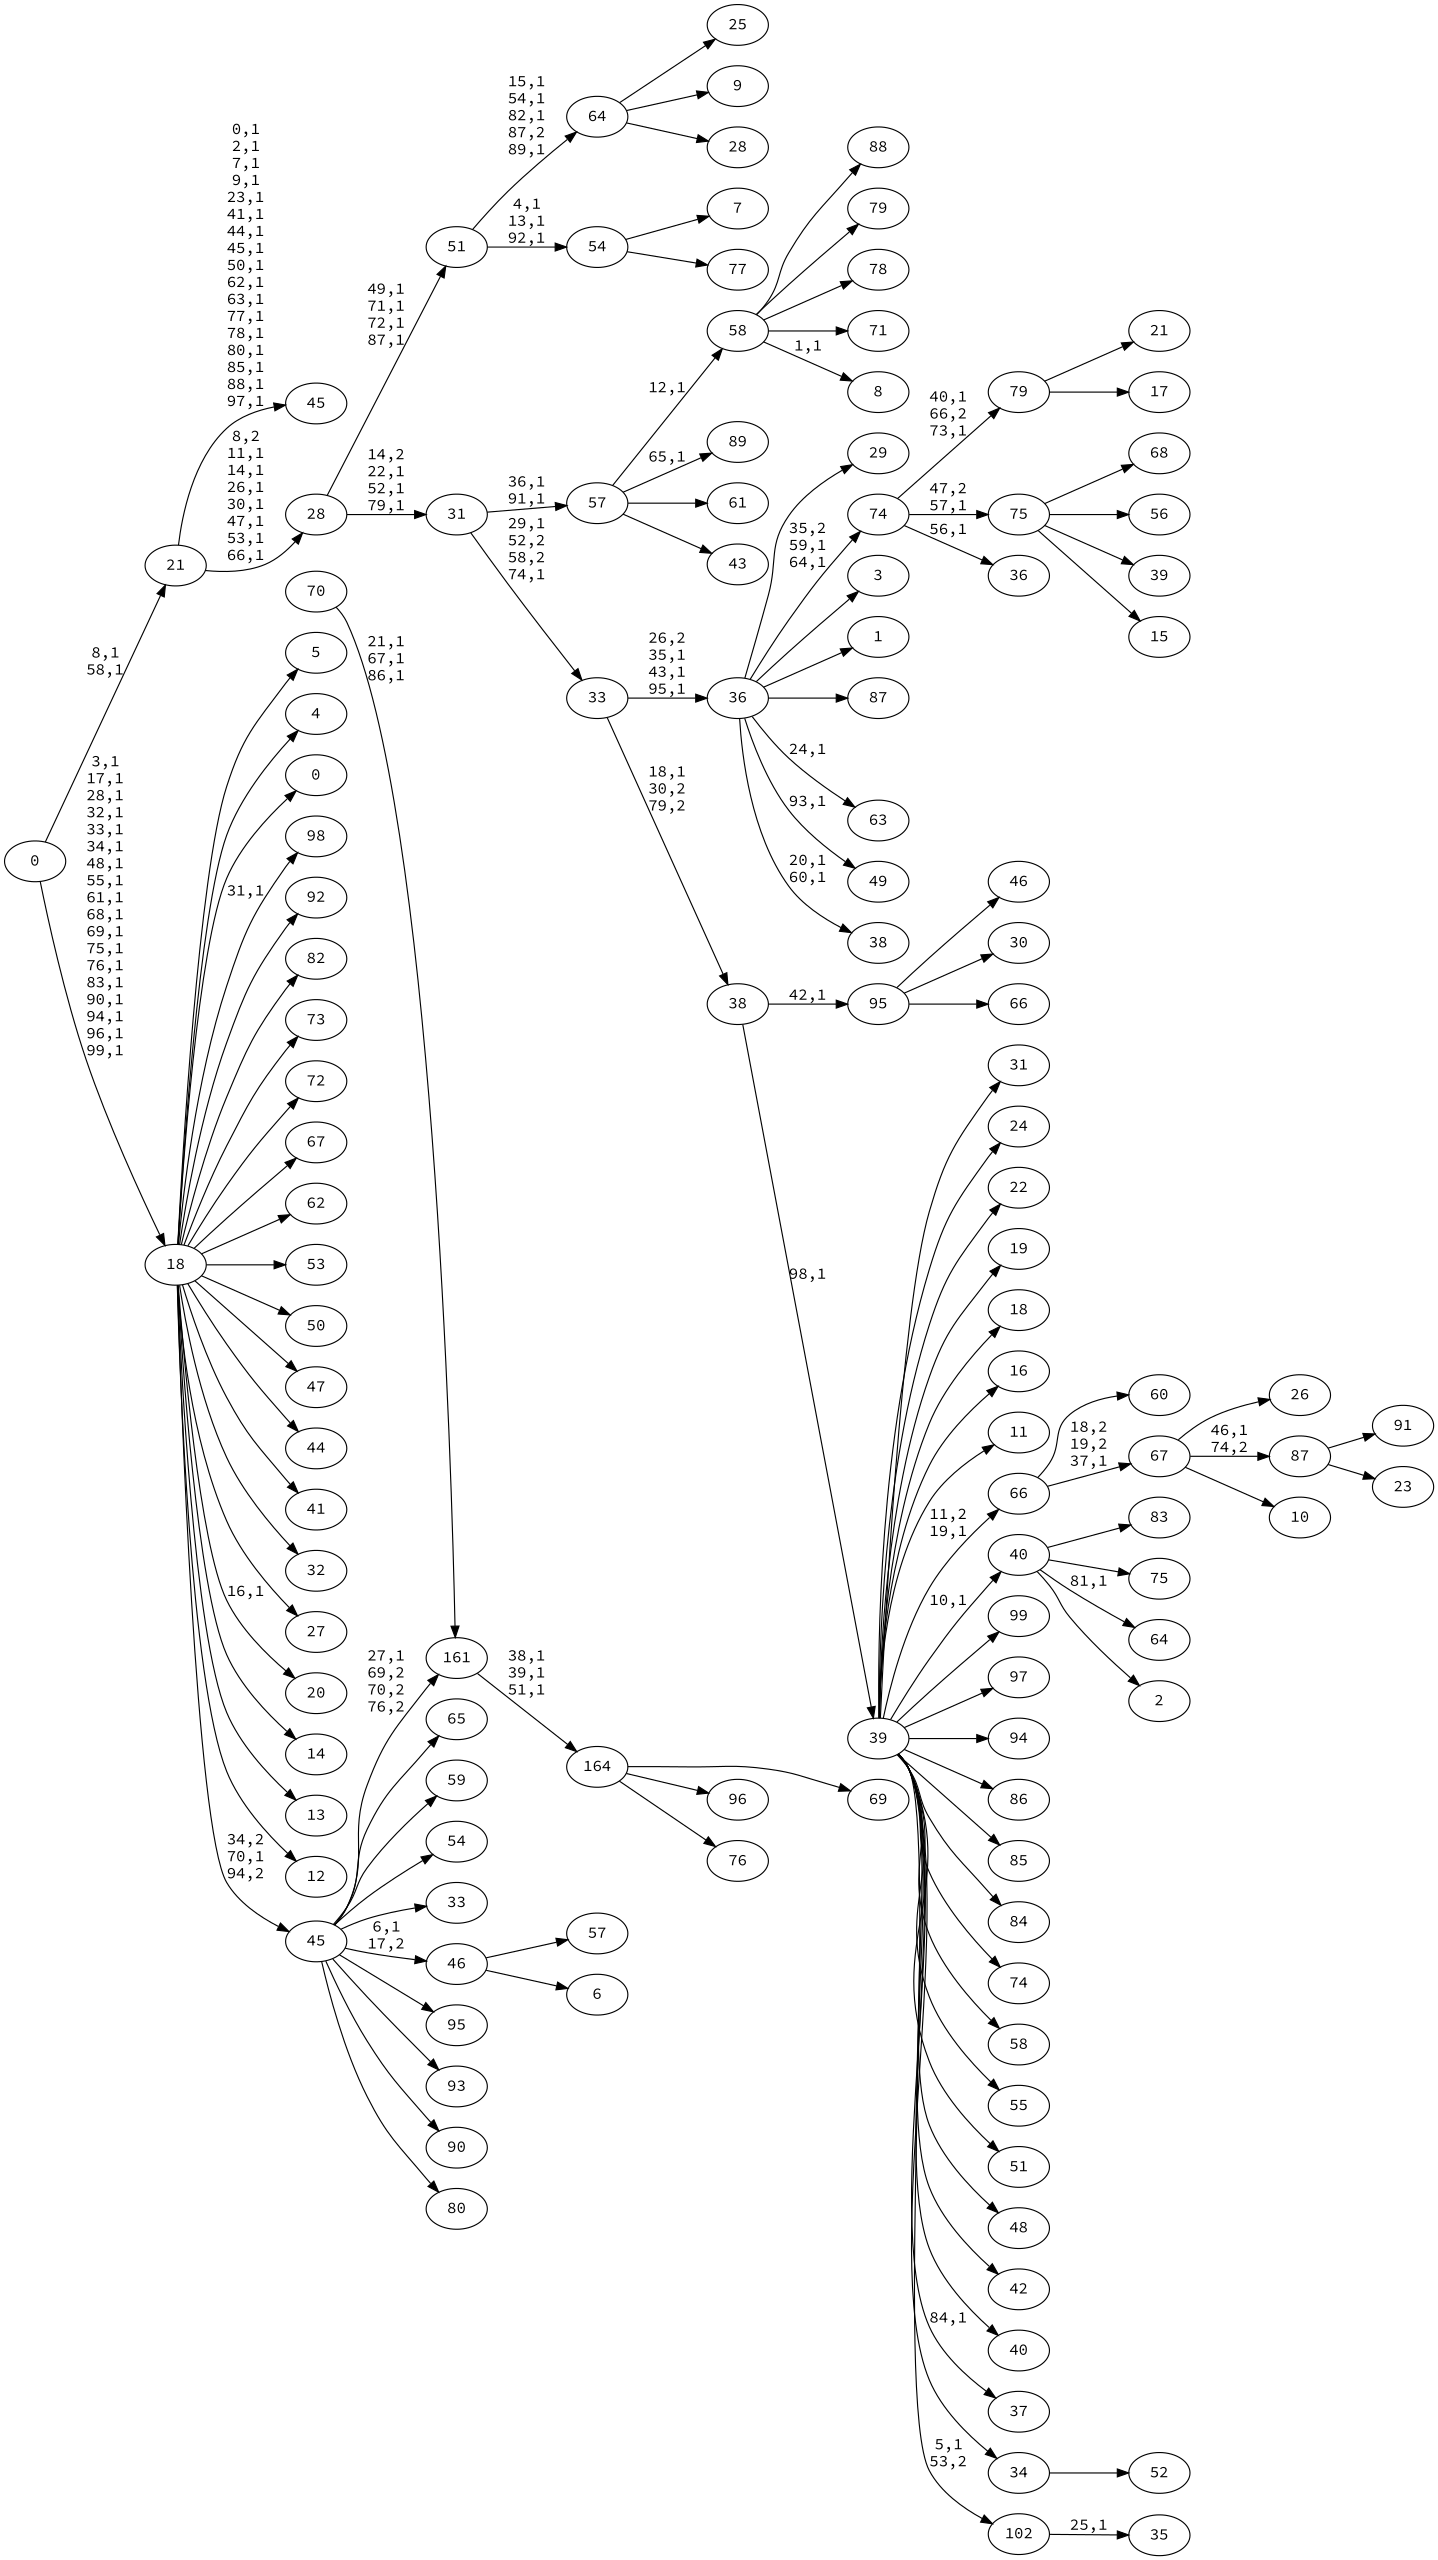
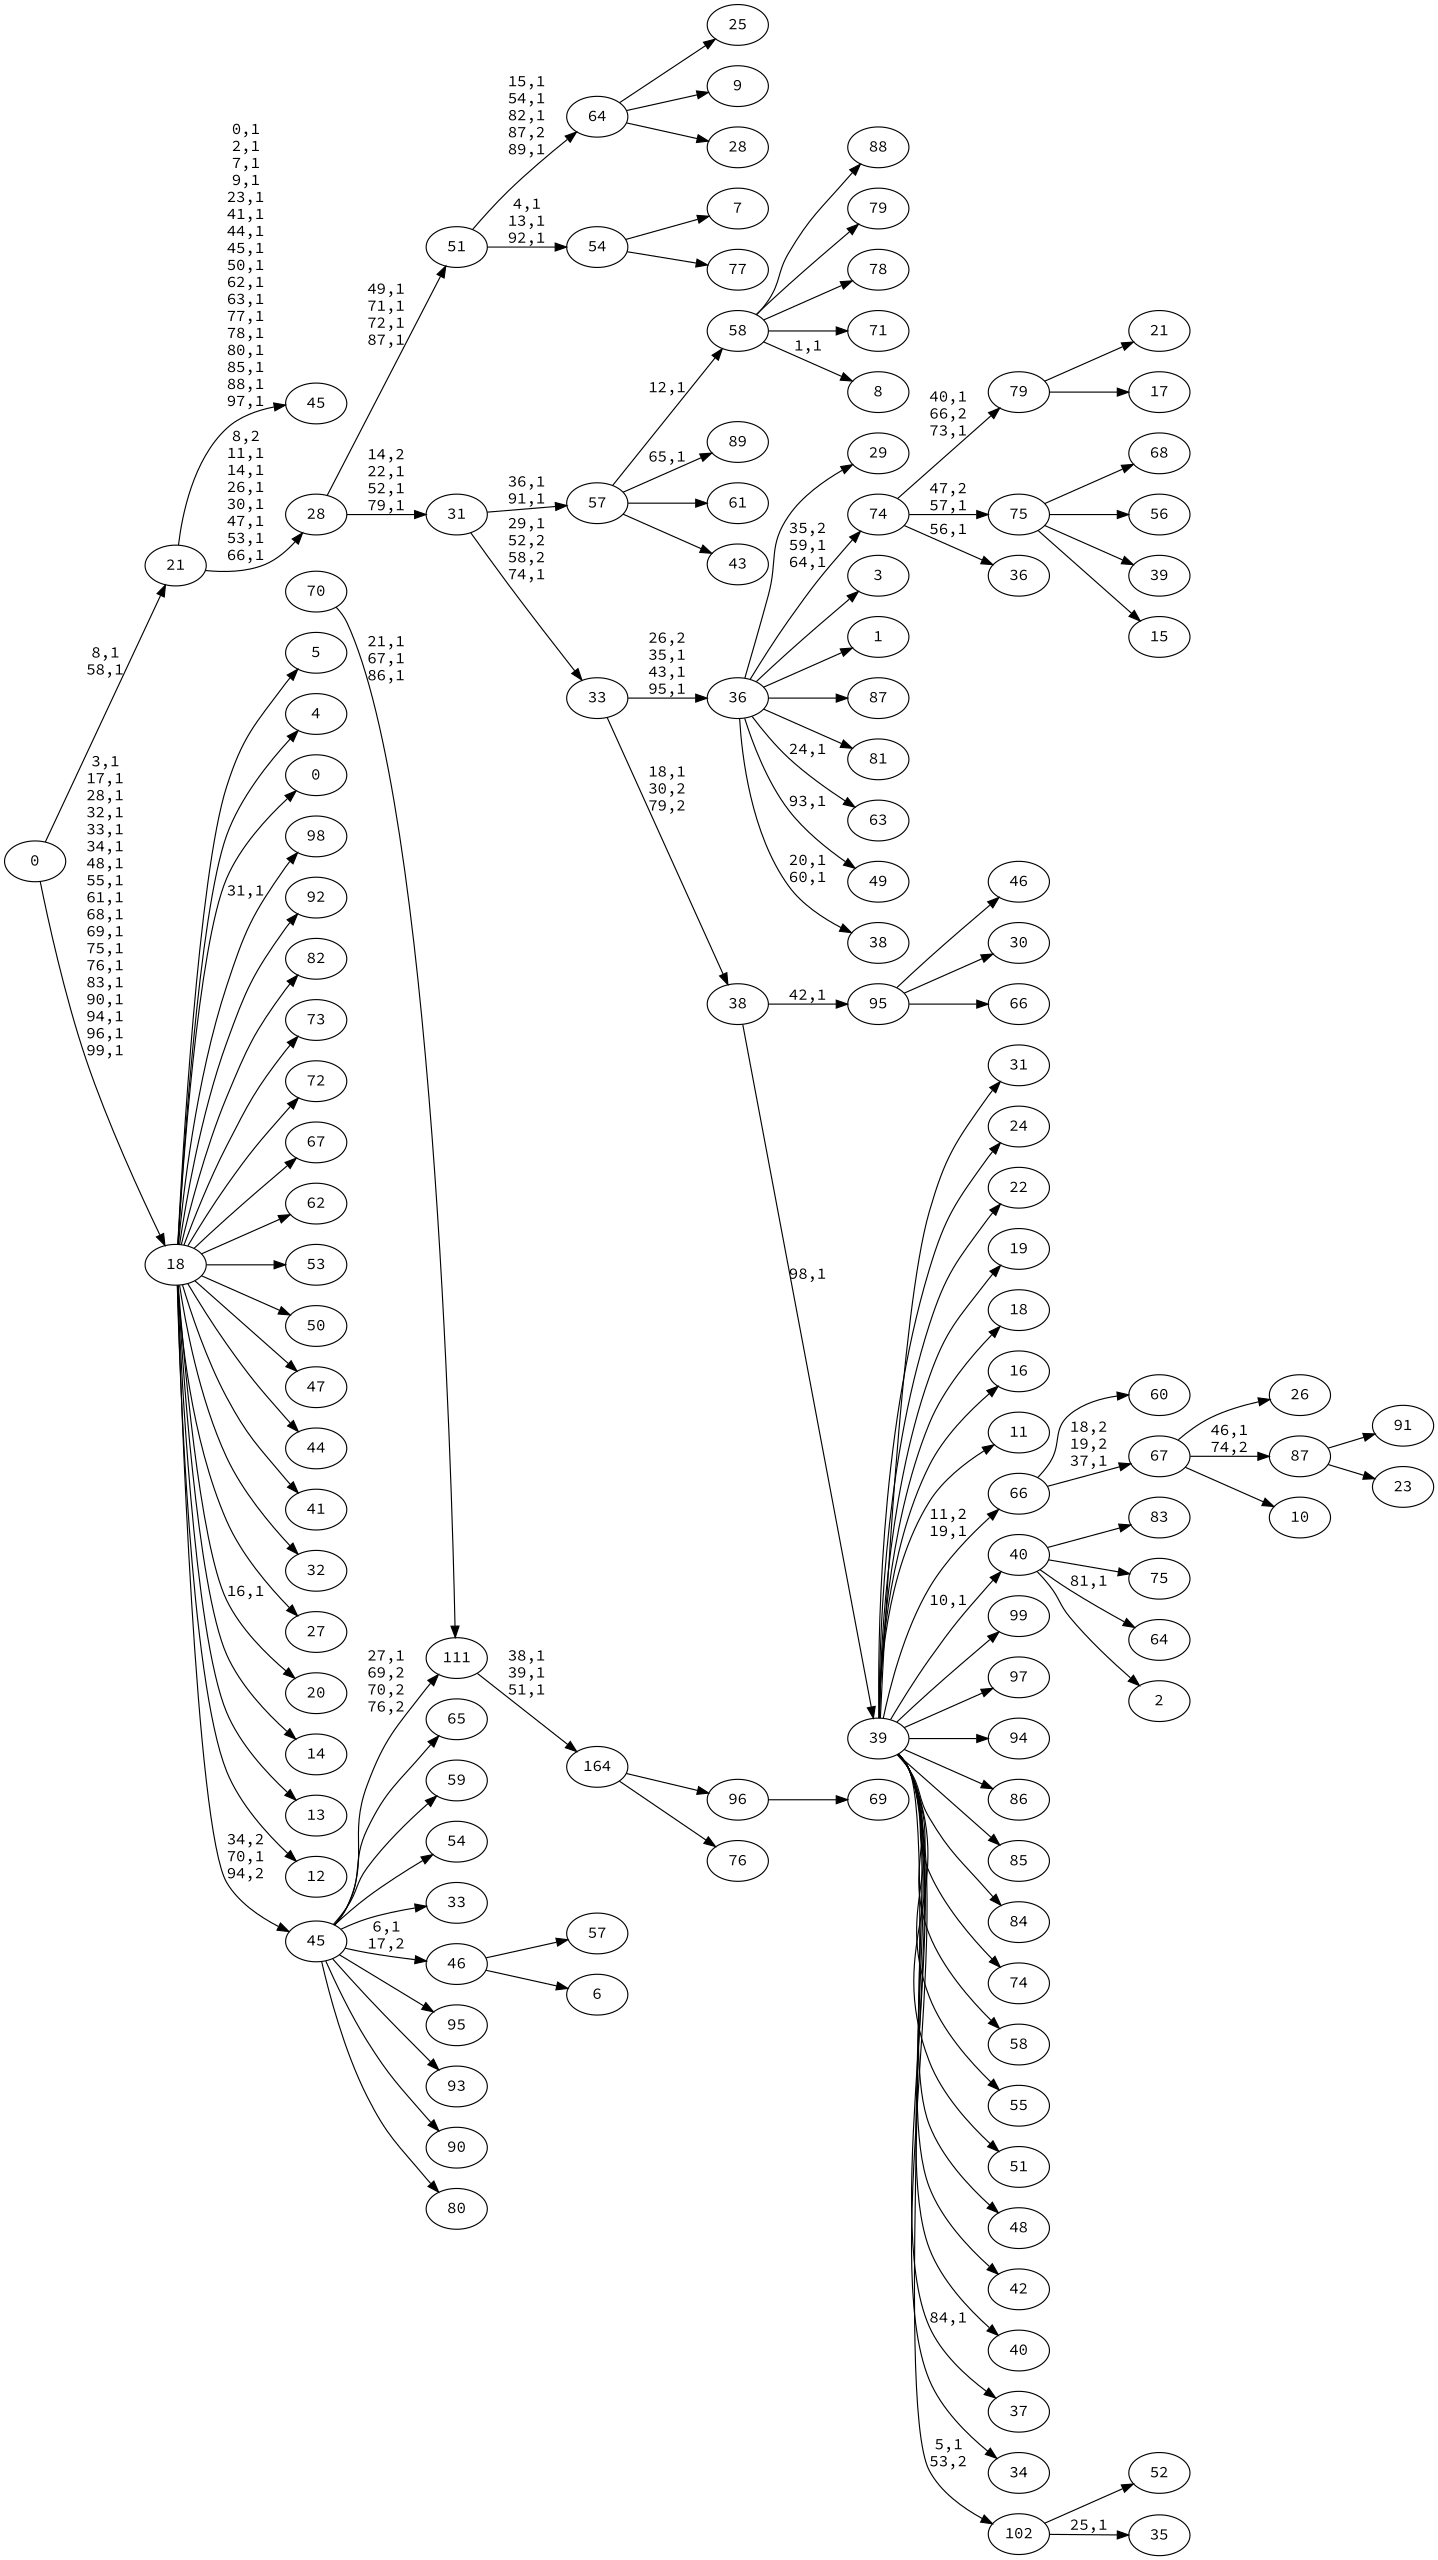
none -> (878, 759)
(457, 1658) -> (457, 1658)
(735, 1766) -> (802, 1800)
(1083, 2473) -> (1084, 2506)
